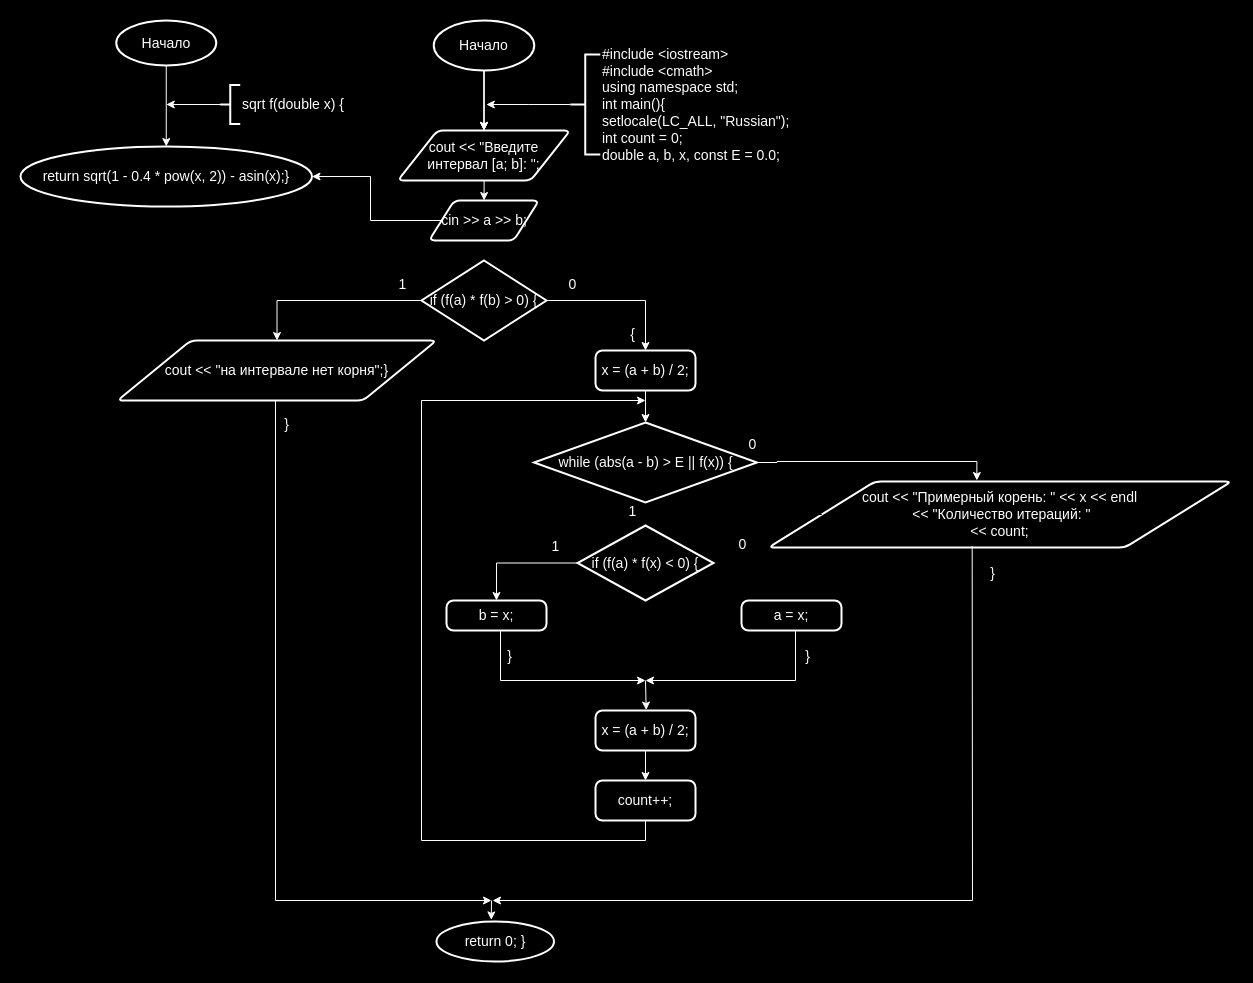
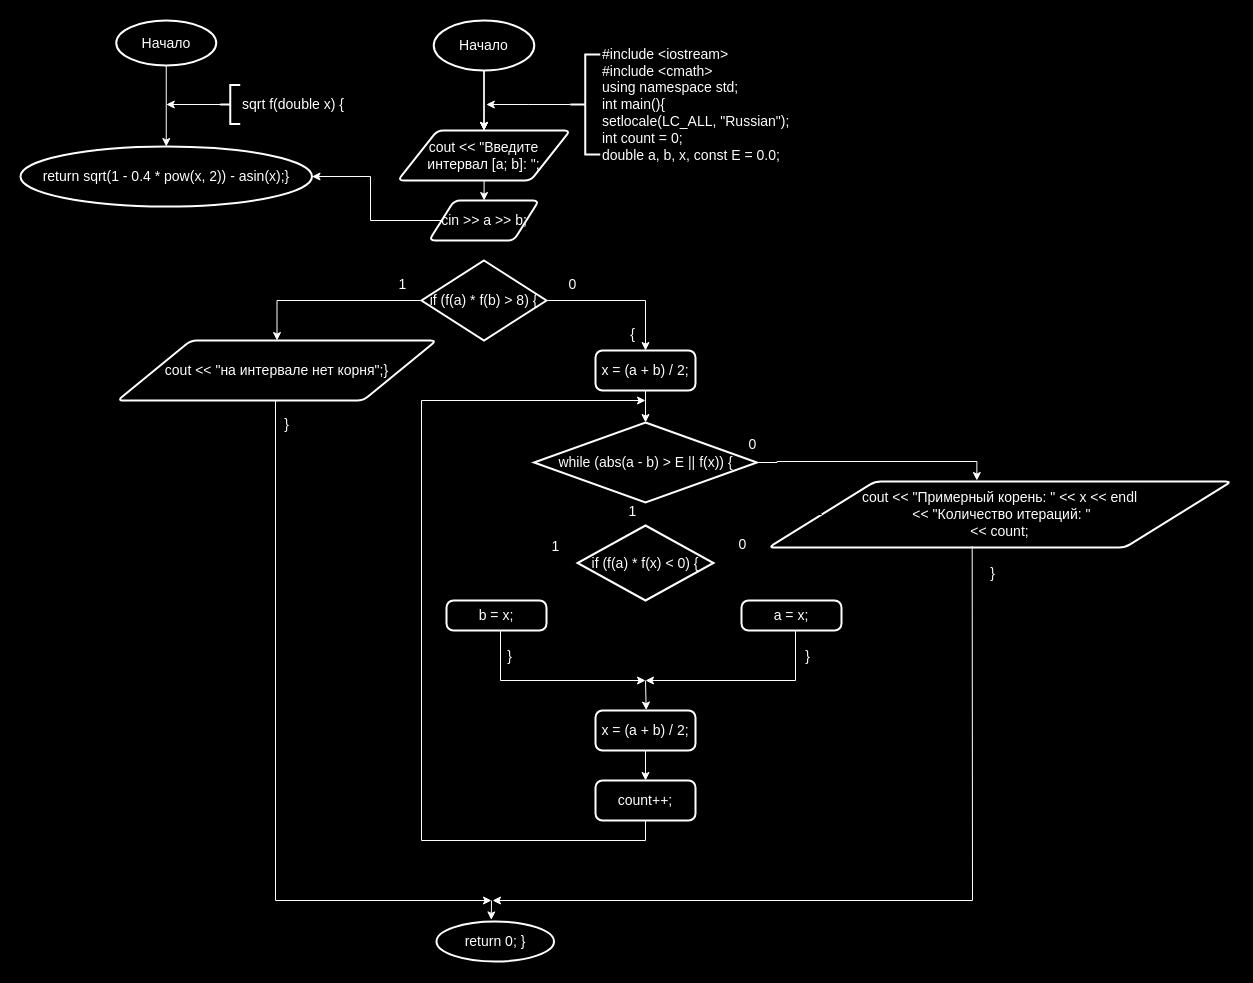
(484, 301) -> (484, 301)
(522, 563) -> none
